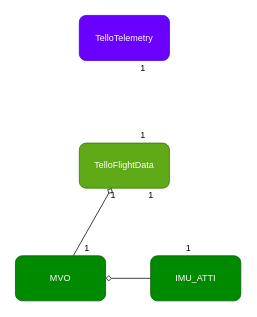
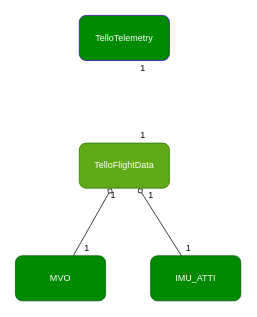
(124, 38) -> (124, 38)
(131, 278) -> (161, 224)
